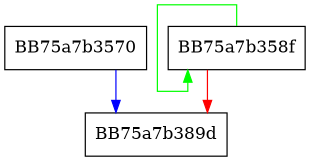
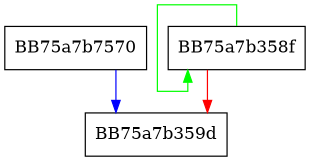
(76, 48) -> (76, 48)
(156, 135) -> (156, 135)
